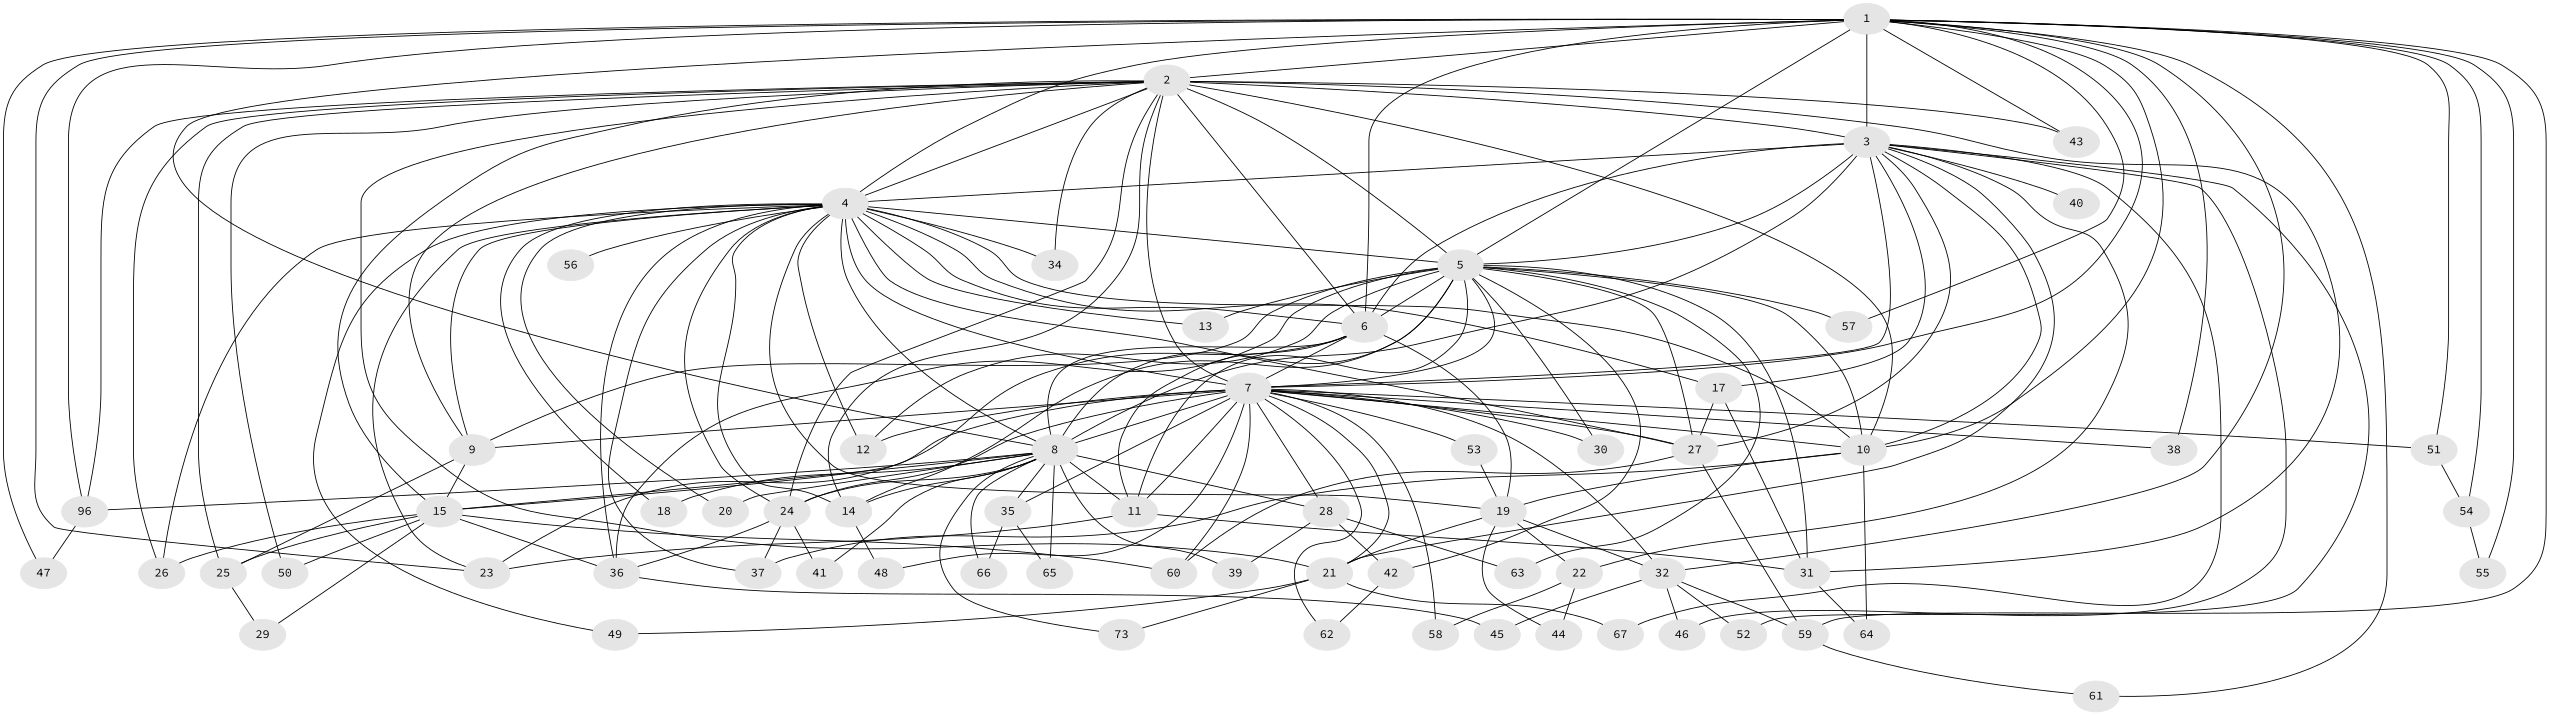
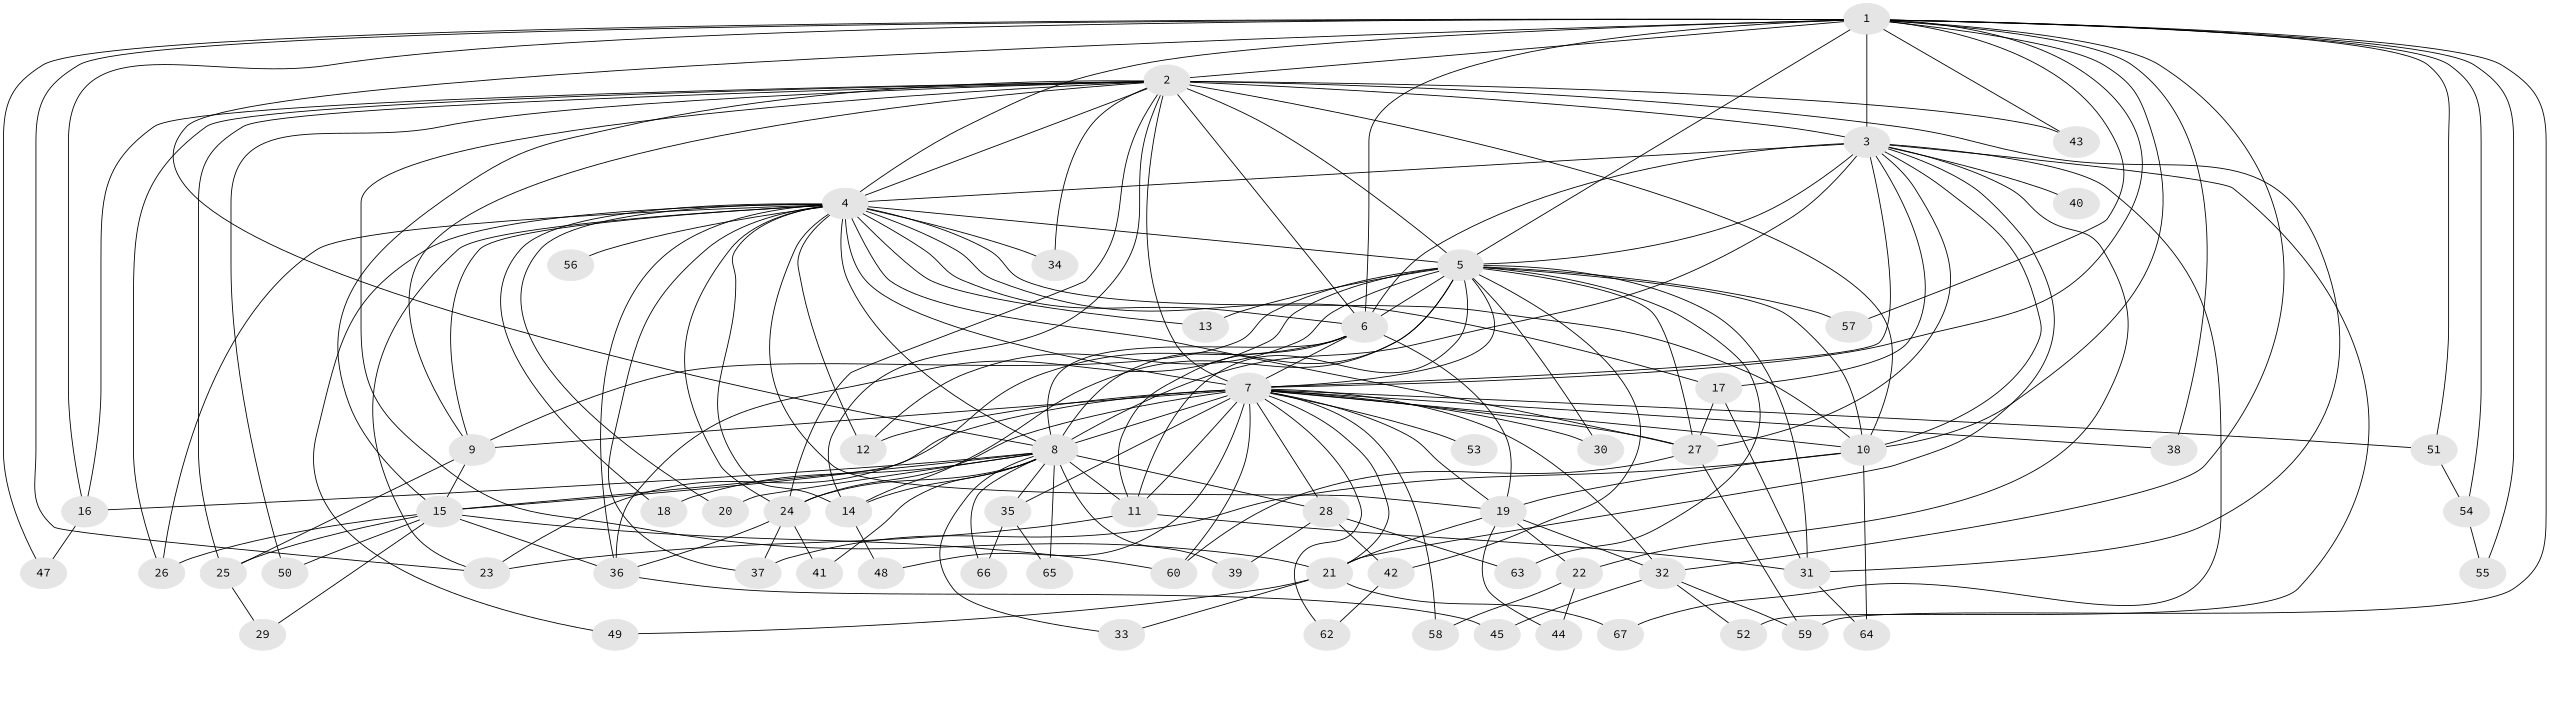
(1490, 483) -> (1389, 426)
(85, 512) -> (85, 512)
(1122, 635) -> (1122, 635)
(1682, 635) -> none
(2096, 696) -> none
